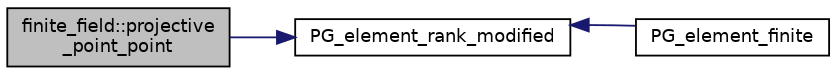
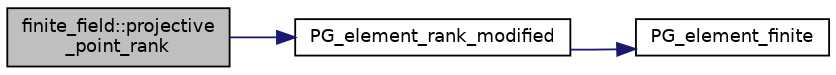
(612, 25) -> (594, 50)
(118, 37) -> (118, 37)
